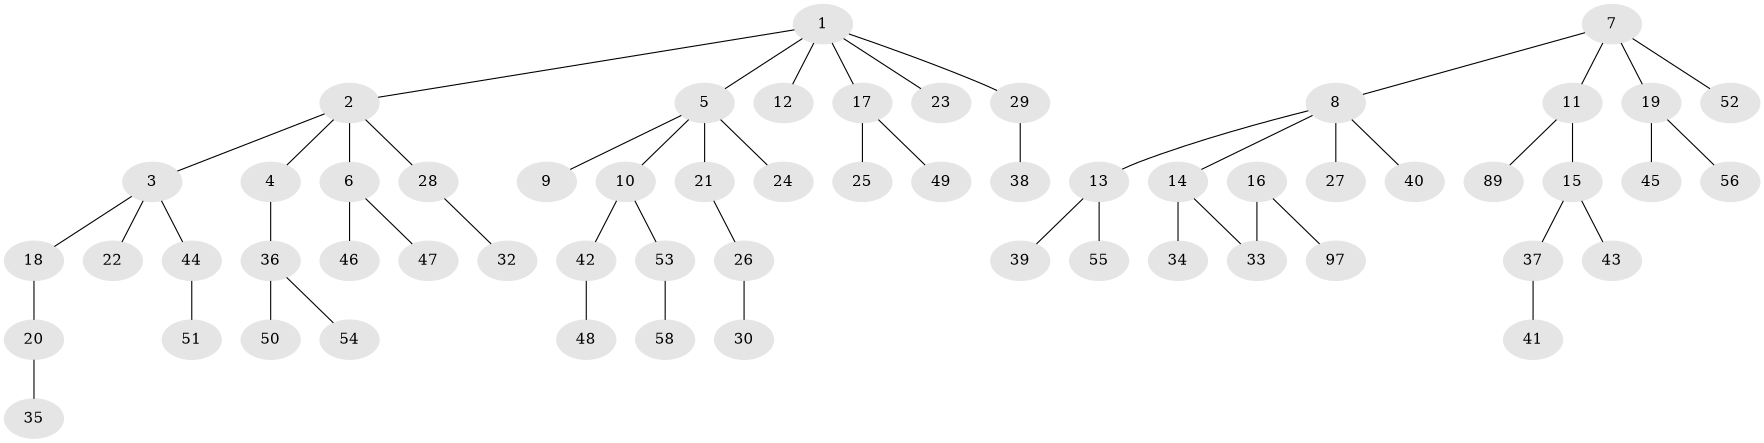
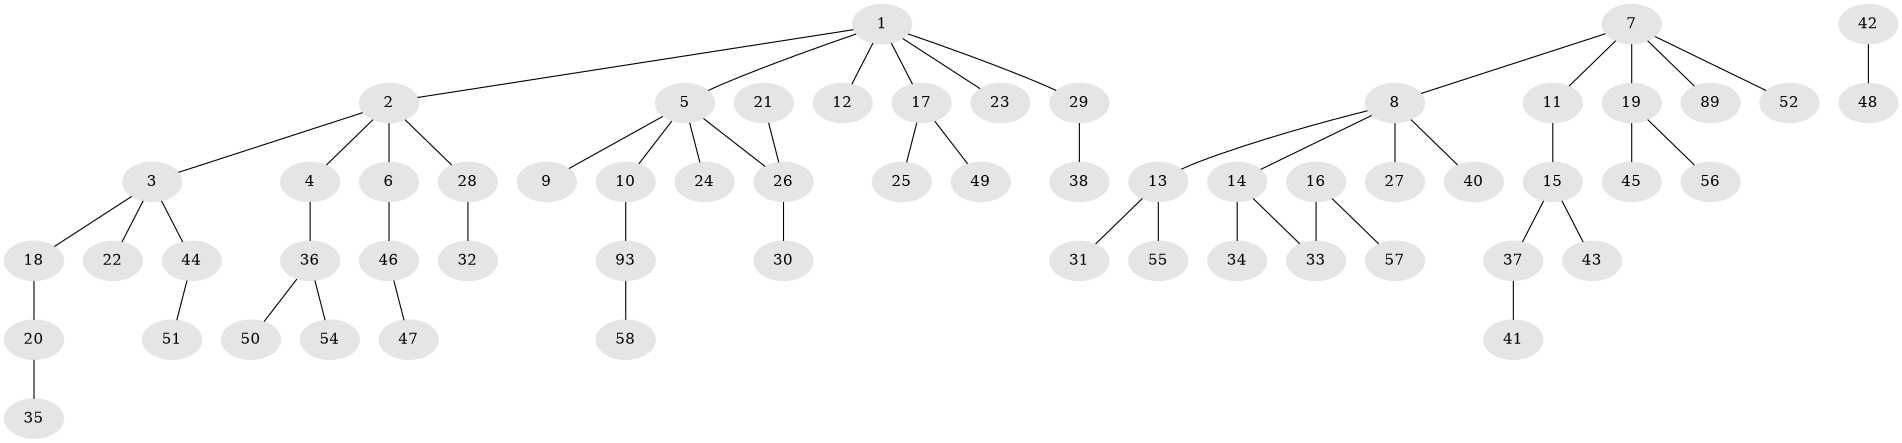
(1533, 142) -> (1671, 63)
(705, 143) -> (734, 142)
(389, 221) -> (399, 300)
(606, 221) -> none
(665, 261) -> (626, 261)
(1020, 261) -> (1079, 261)
(1336, 261) -> (1395, 261)
